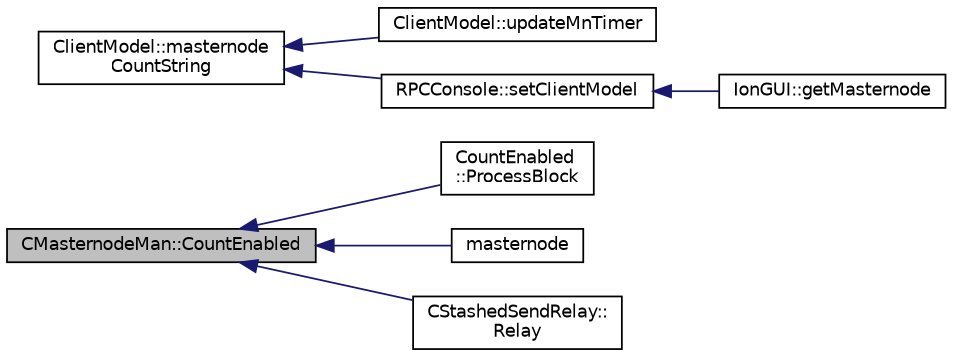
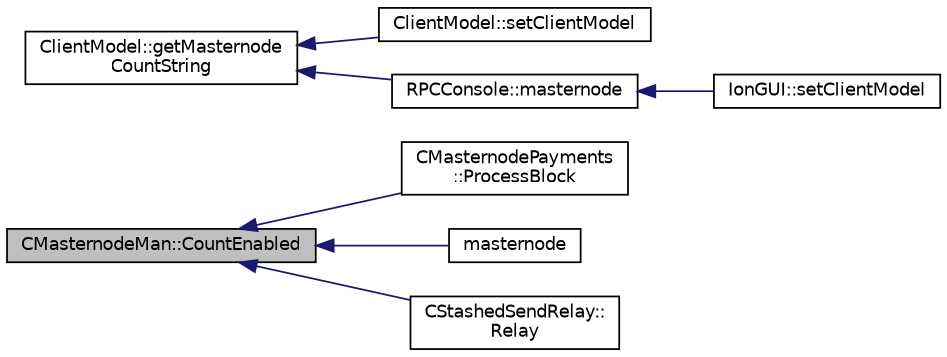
(517, 25) -> (515, 25)
(161, 58) -> (161, 58)
(517, 91) -> (515, 91)
(832, 91) -> (827, 91)
(517, 168) -> (515, 168)
